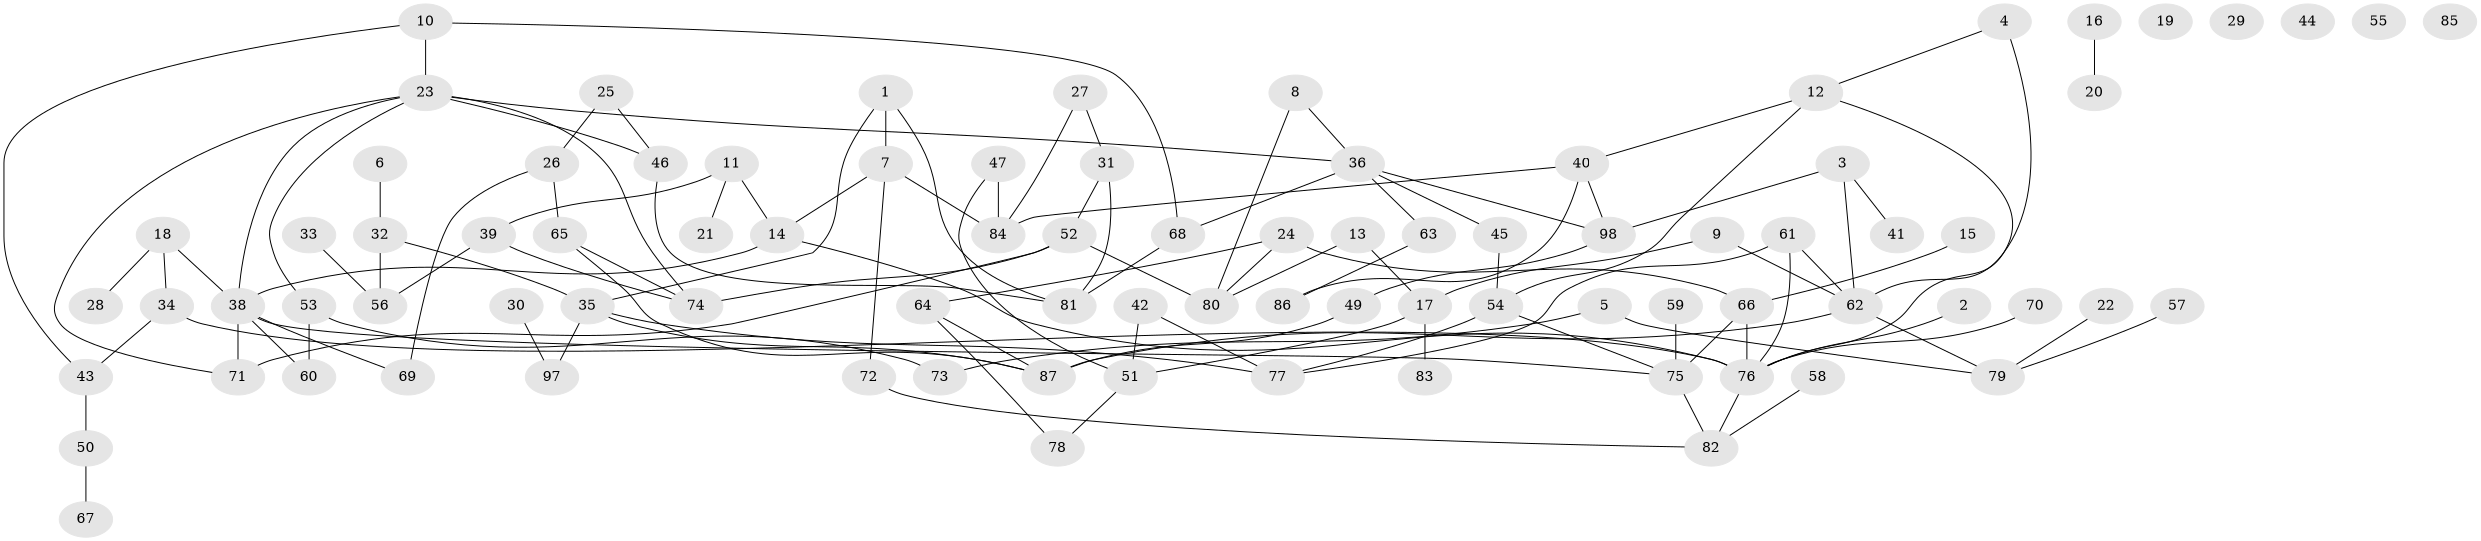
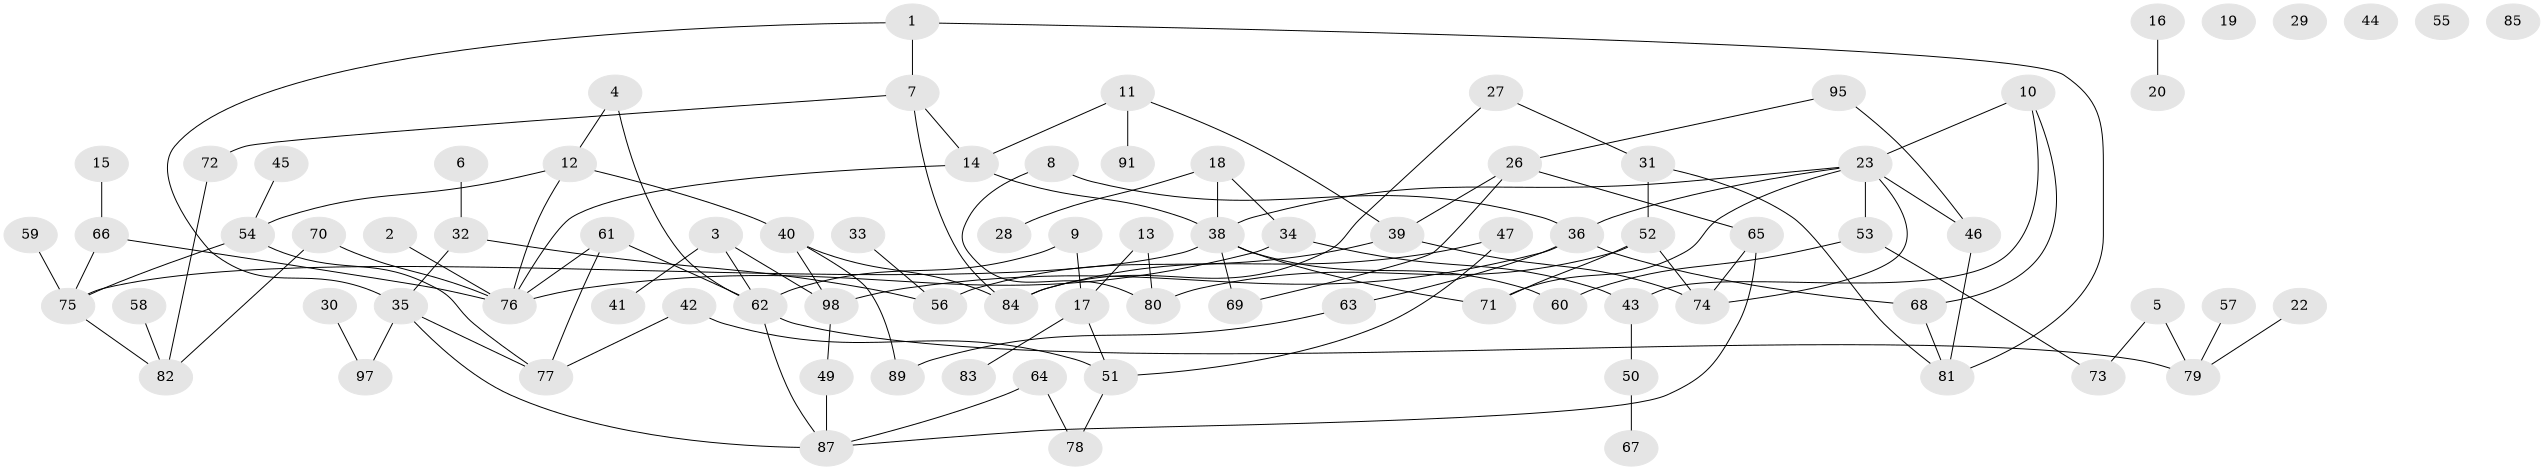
(606, 93) -> (1839, 93)
none -> (1464, 195)
(1429, 199) -> none
(706, 235) -> (1128, 164)
(1287, 235) -> none
(1283, 306) -> (898, 377)
(1729, 413) -> (242, 306)
